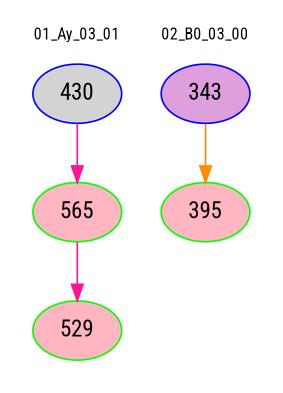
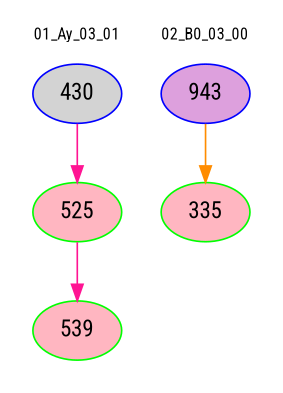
(206, 94) -> (206, 94)
(77, 212) -> (77, 212)
(206, 212) -> (206, 212)
(77, 331) -> (77, 331)
